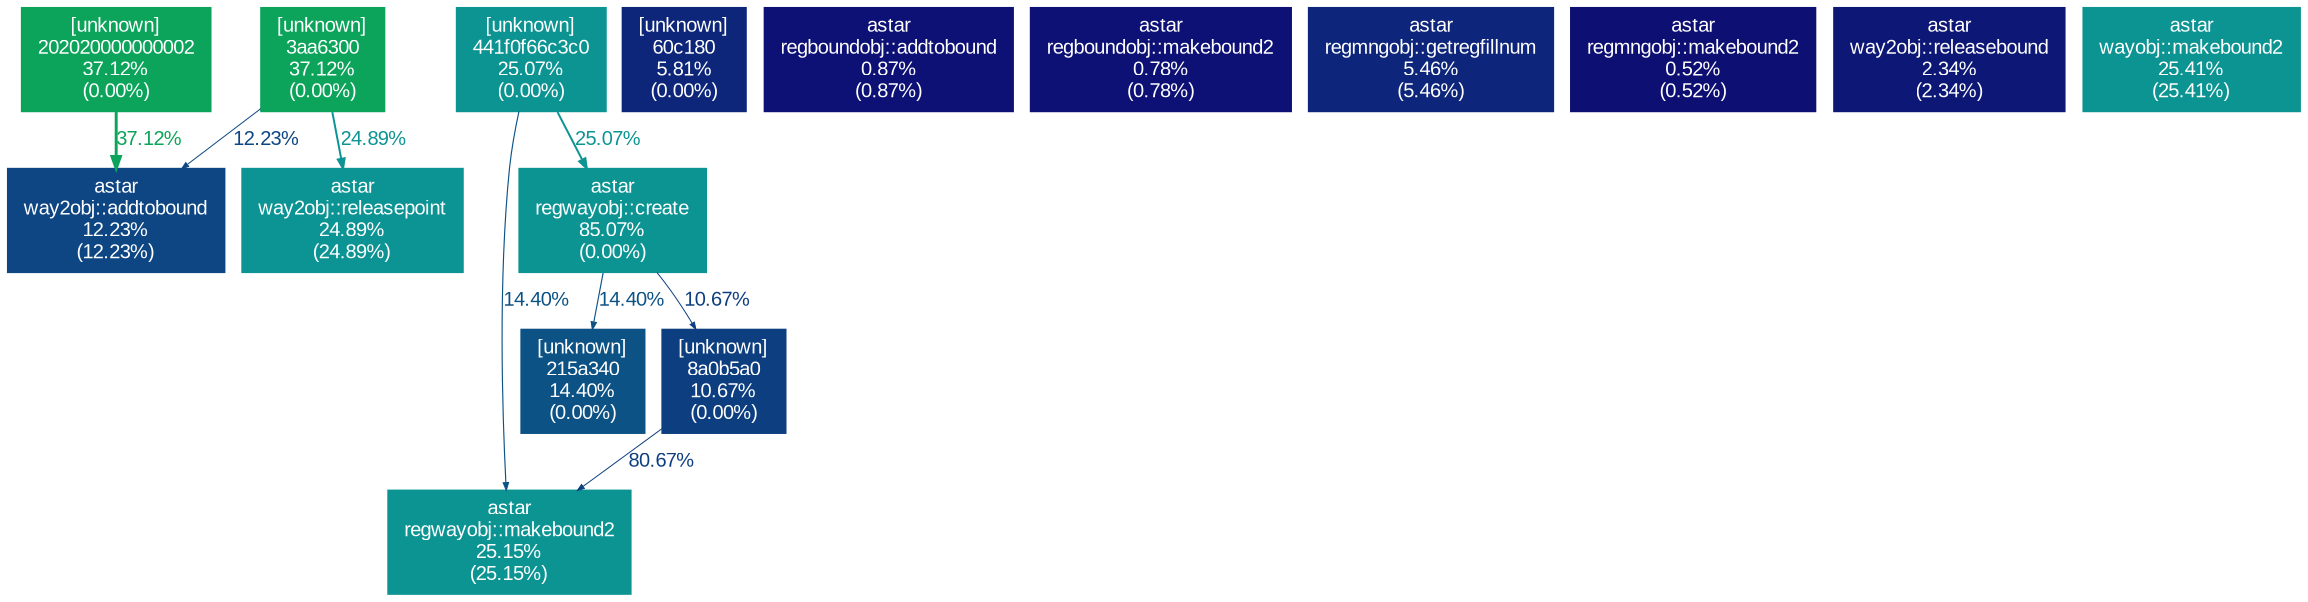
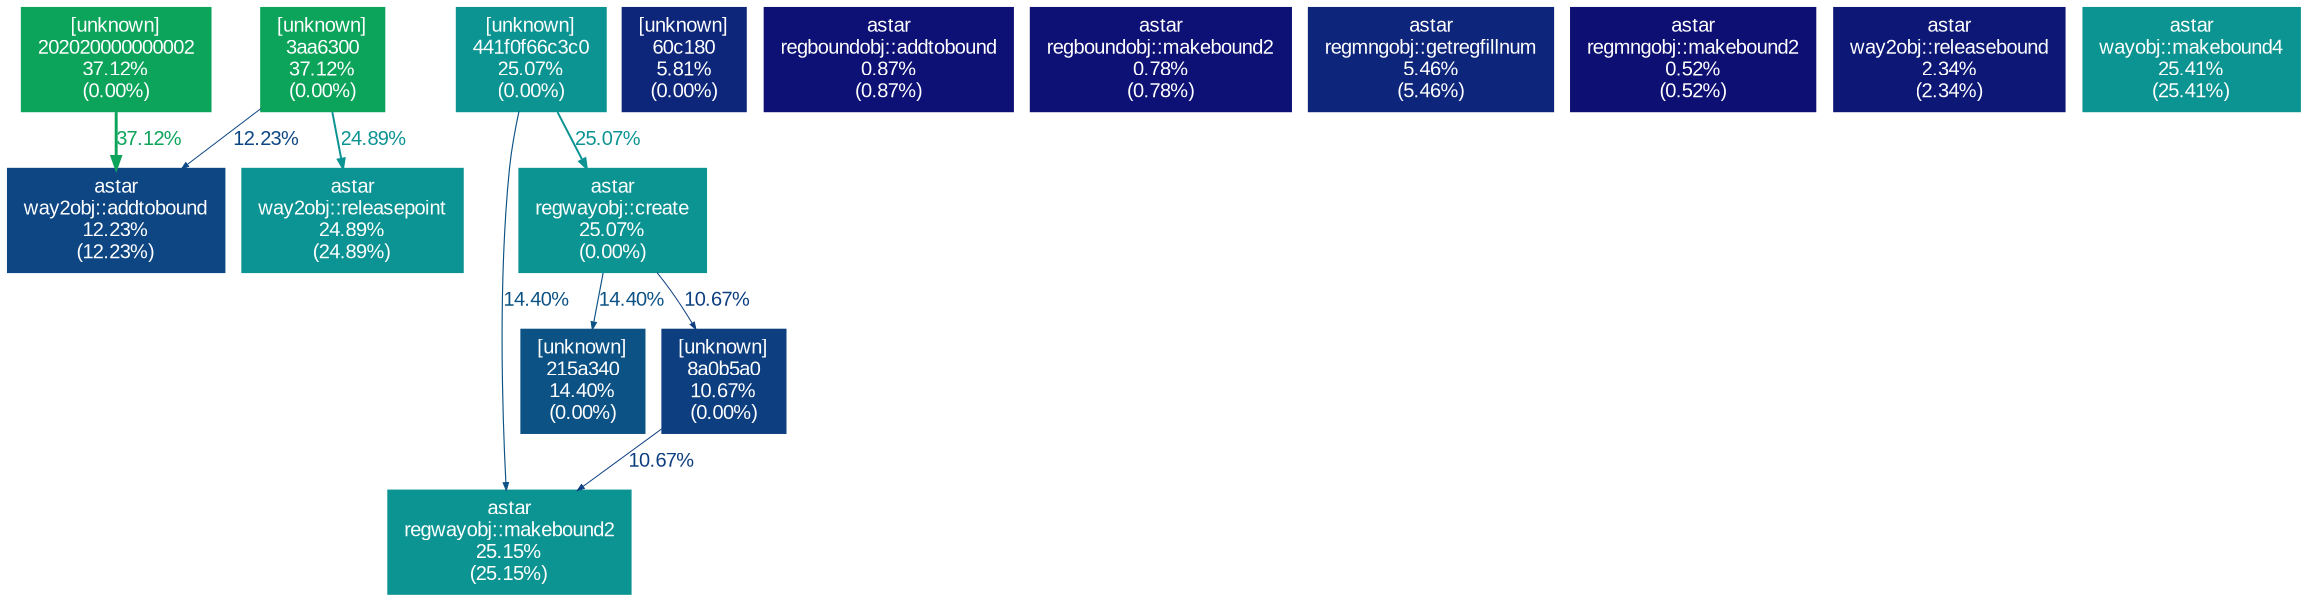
(2192, 60) -> (2192, 60)
(613, 220) -> (613, 220)
(662, 462) -> (662, 462)
